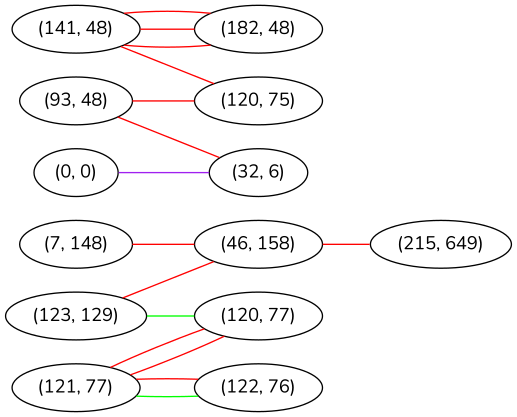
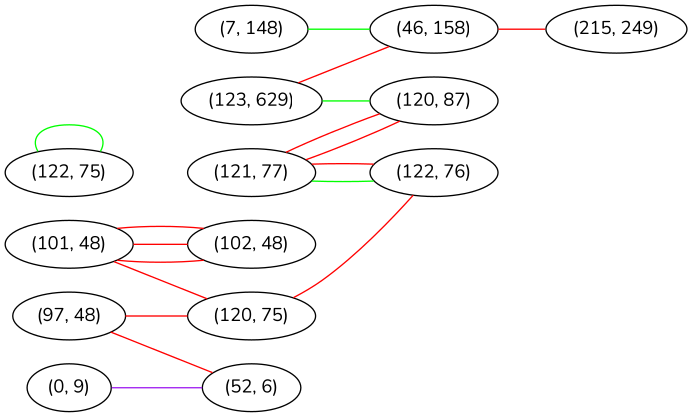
(76, 29) -> (69, 244)
(259, 29) -> (252, 244)
(76, 101) -> (69, 316)
none -> (69, 173)
(76, 173) -> (69, 388)
(259, 173) -> (252, 388)
(163, 244) -> (339, 29)
(441, 244) -> (616, 29)
none -> (357, 251)
(76, 316) -> (252, 101)
(259, 316) -> (434, 101)
